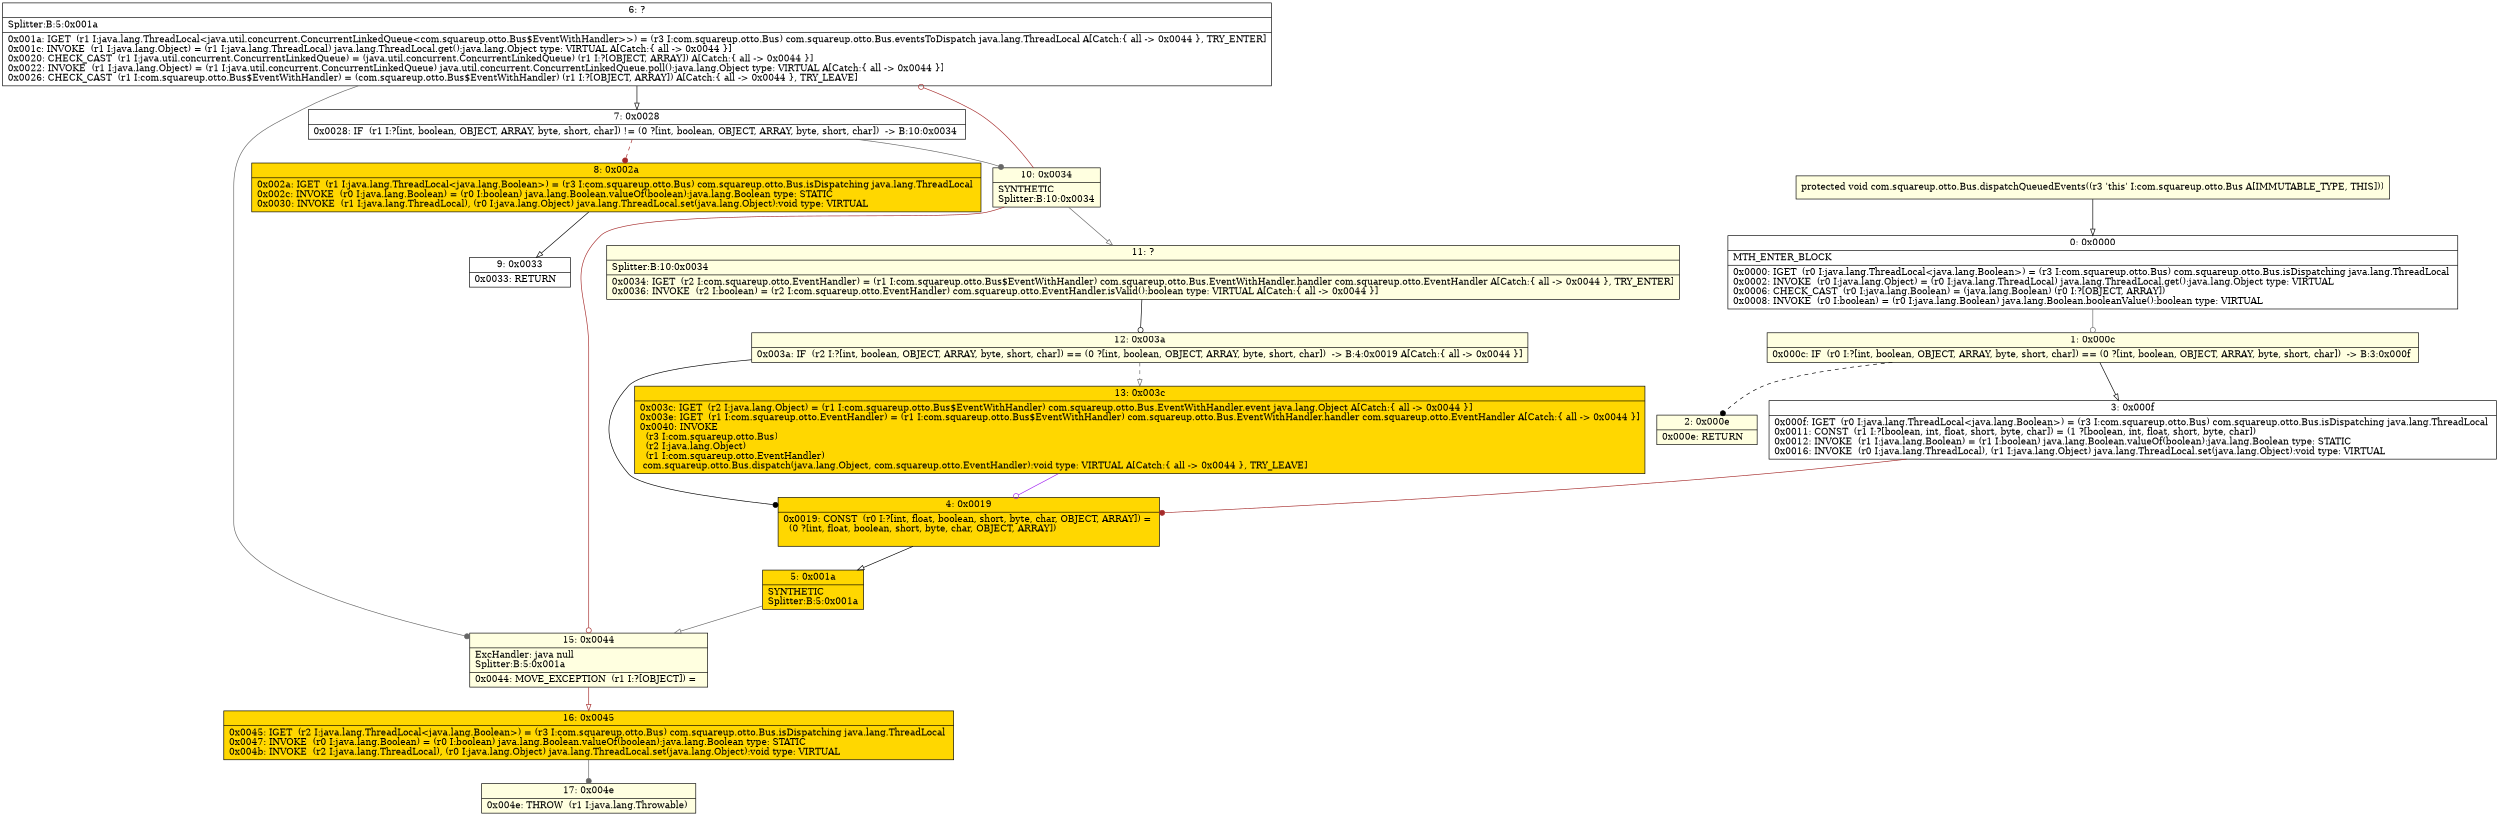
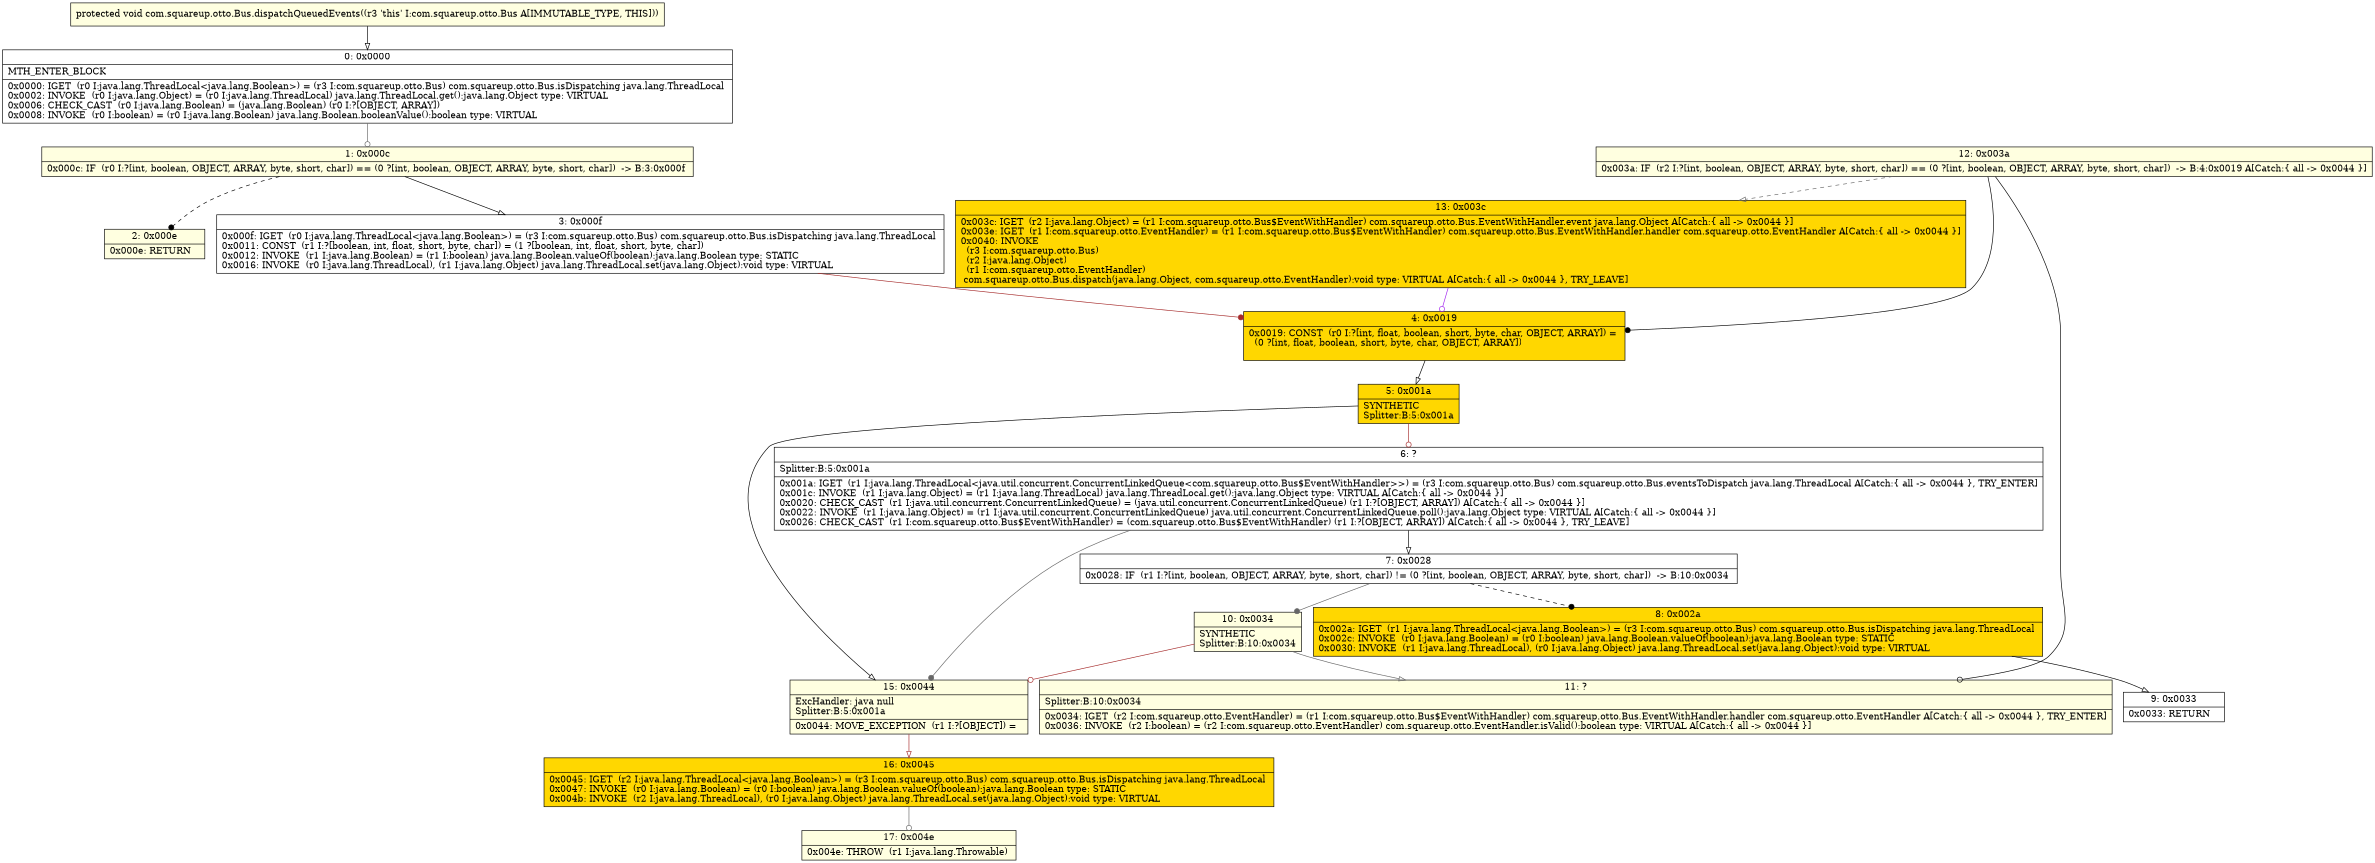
(985, 118) -> (1409, 433)
(629, 149) -> (1520, 595)
(1141, 313) -> (2061, 456)
(722, 619) -> (924, 426)
(589, 769) -> (909, 816)
